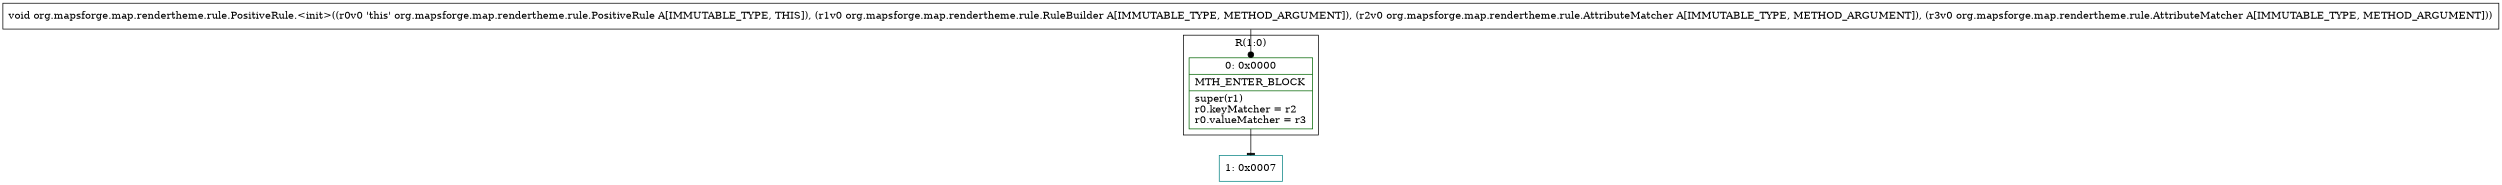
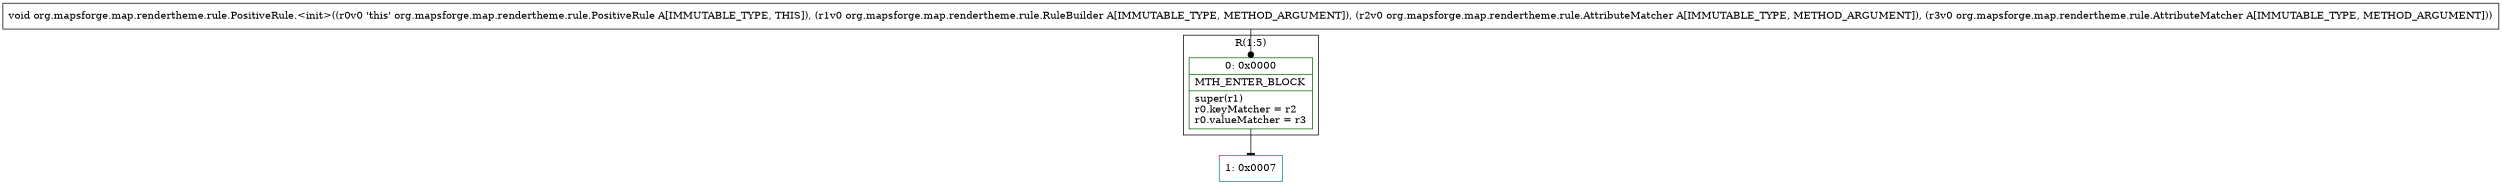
(1251, 43) -> (1251, 43)
